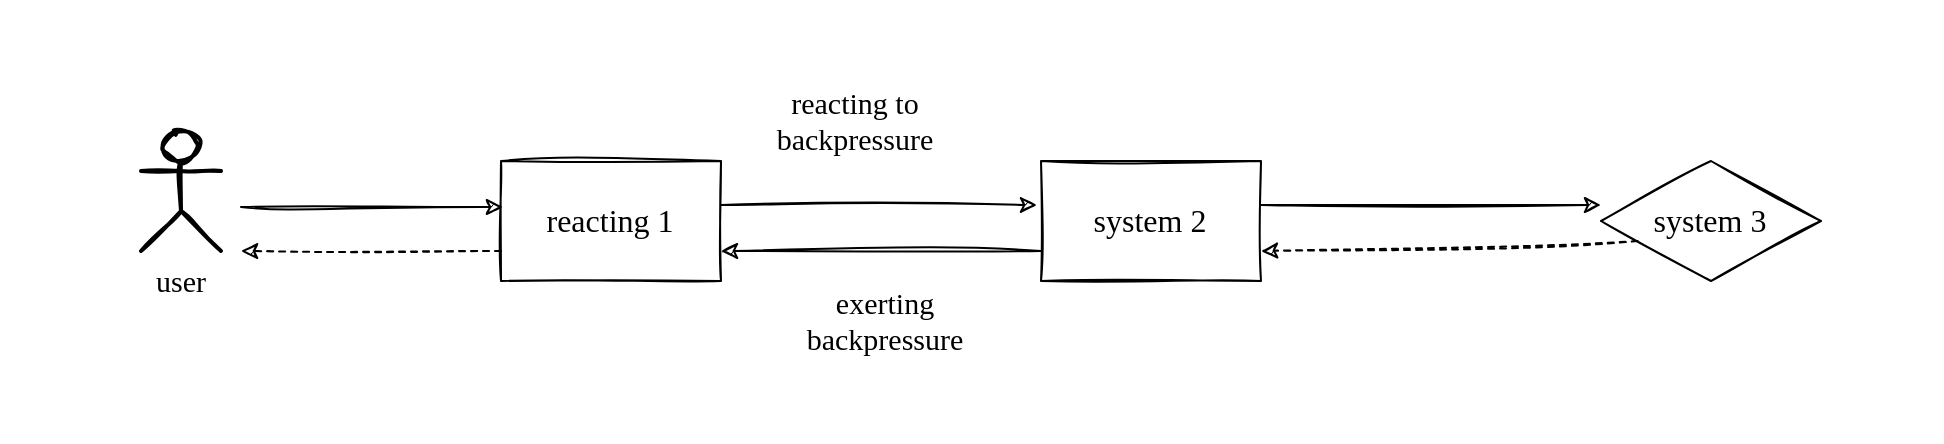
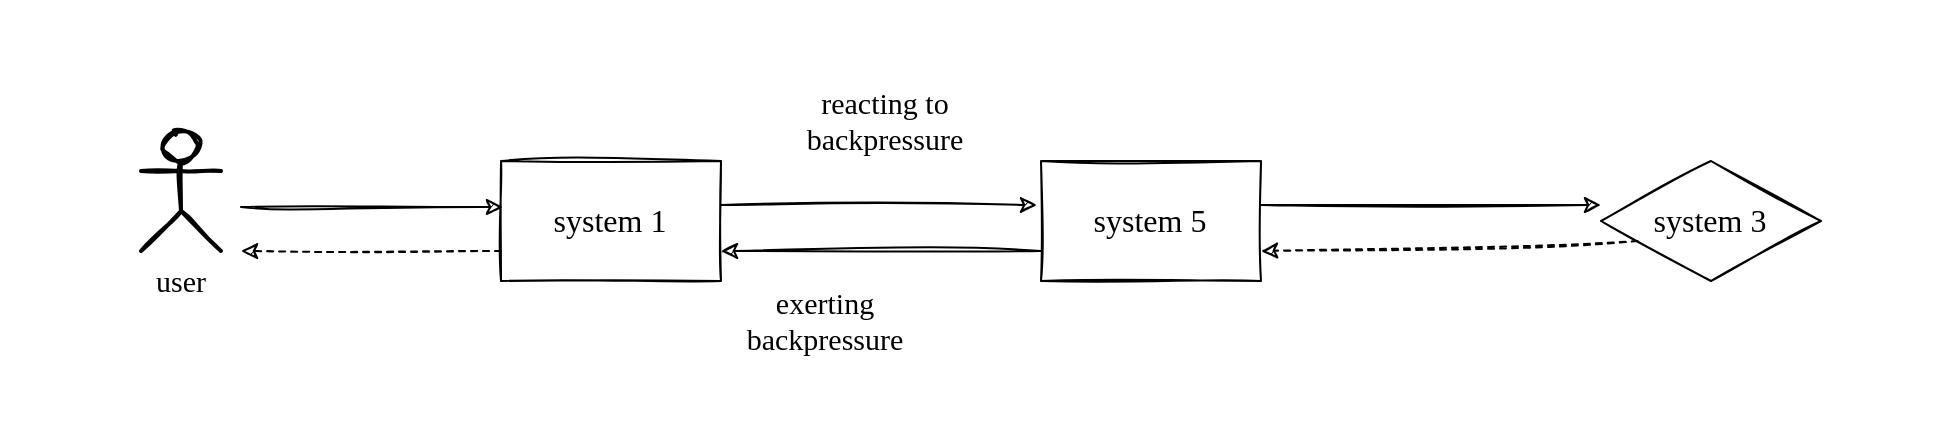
(856, 121) -> (886, 121)
(611, 221) -> (611, 221)
(1151, 221) -> (1151, 221)
(886, 321) -> (826, 321)
